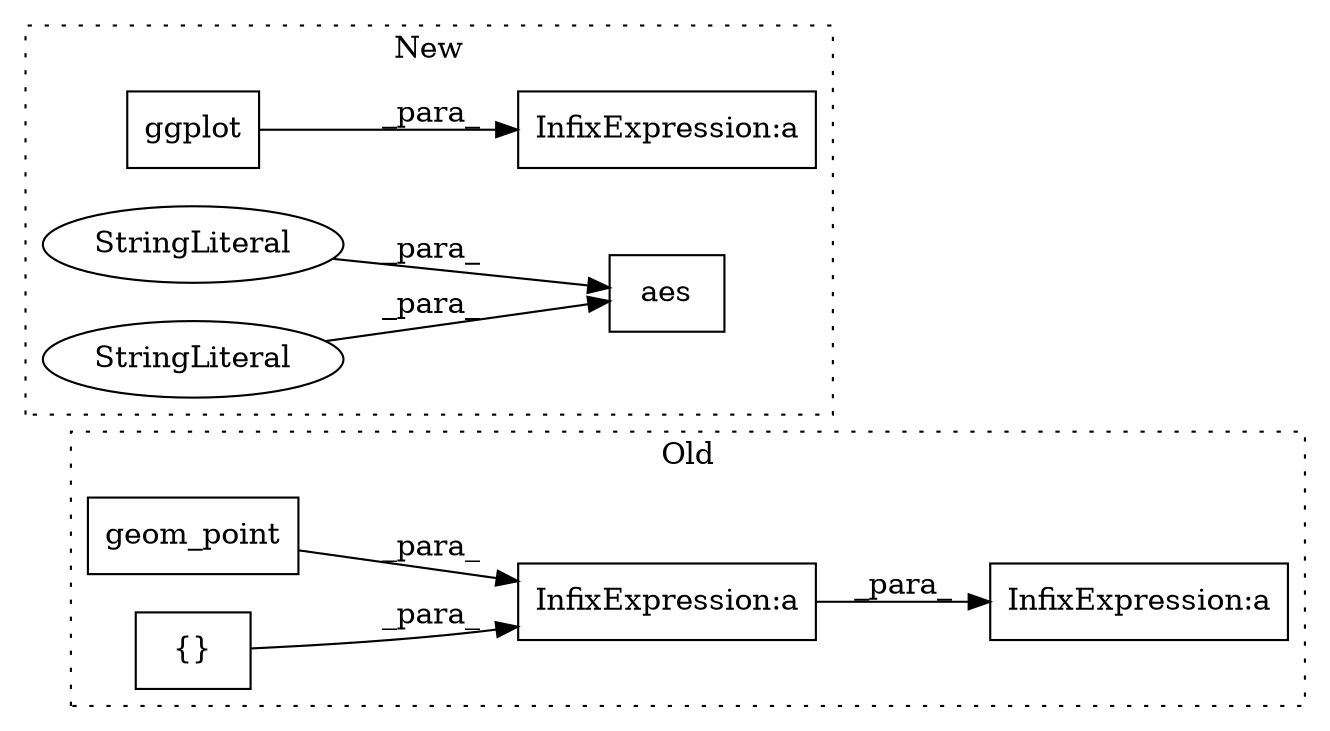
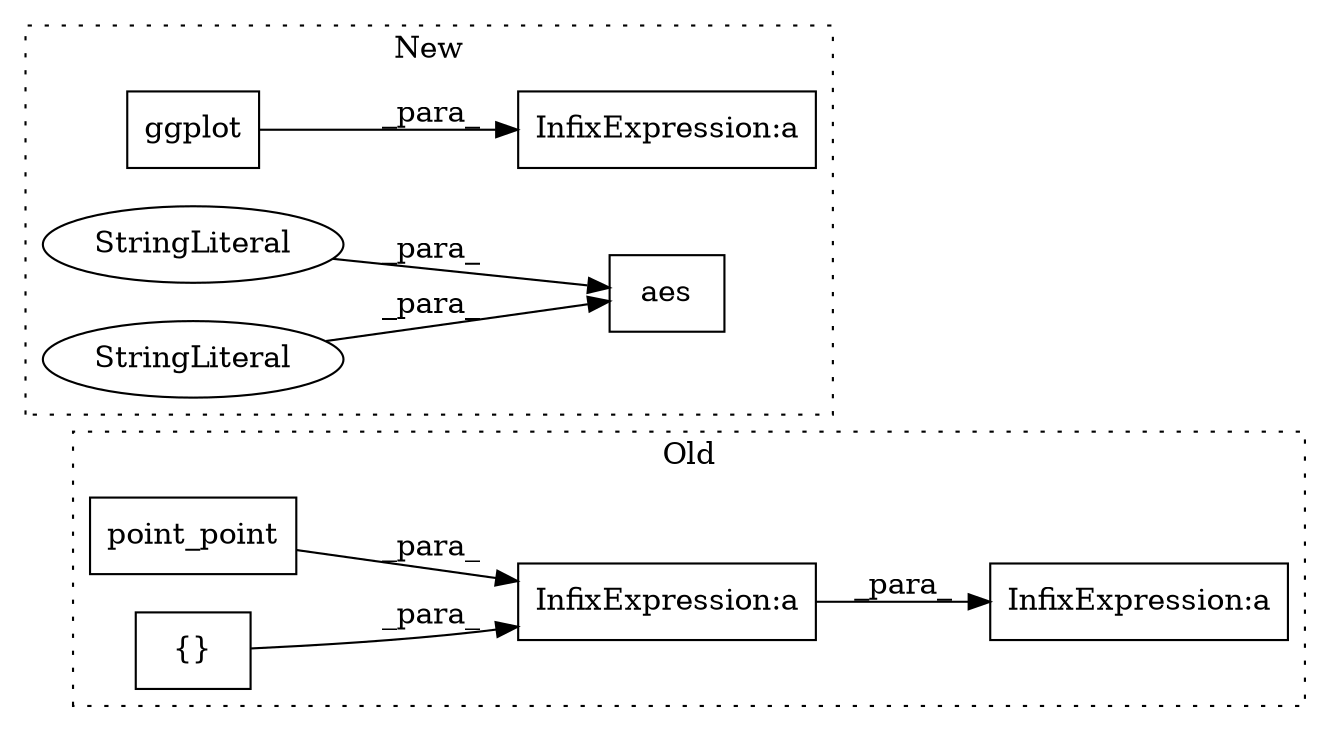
(193, 536) -> (193, 536)
